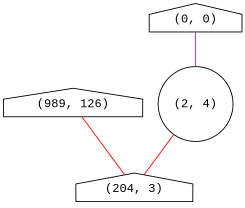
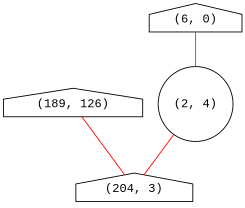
(196, 19) -> (196, 19)
(73, 104) -> (73, 104)
